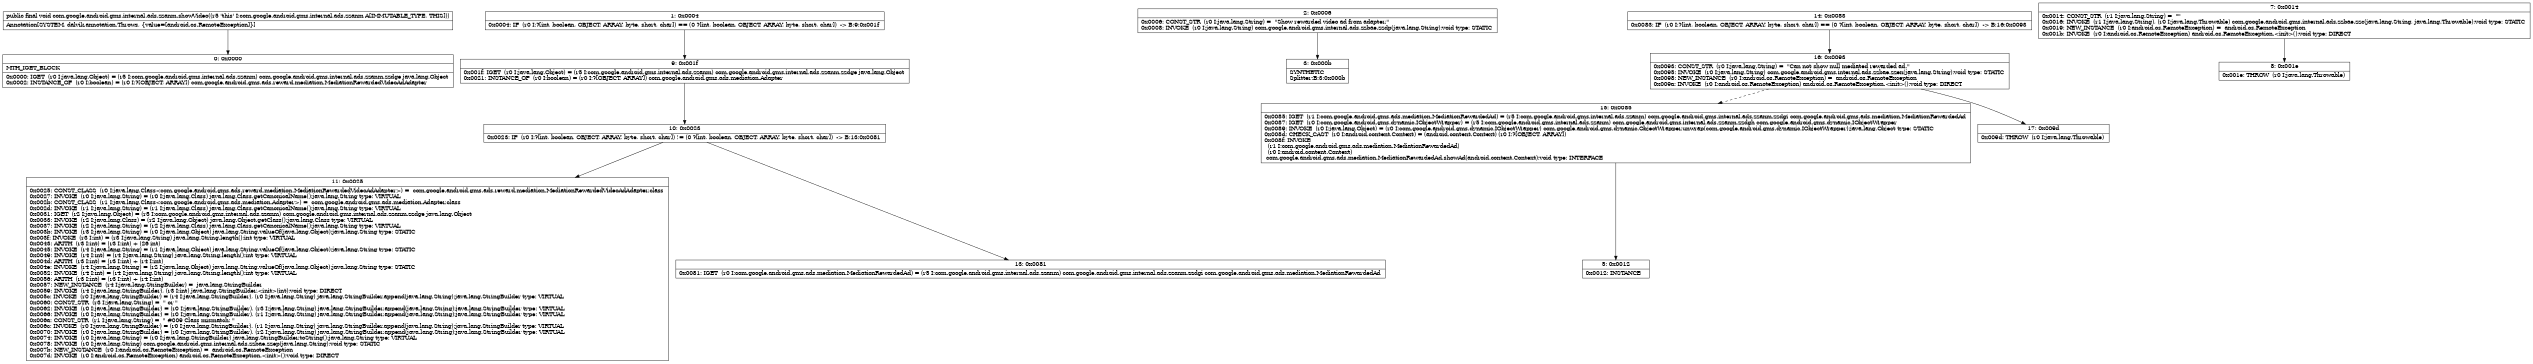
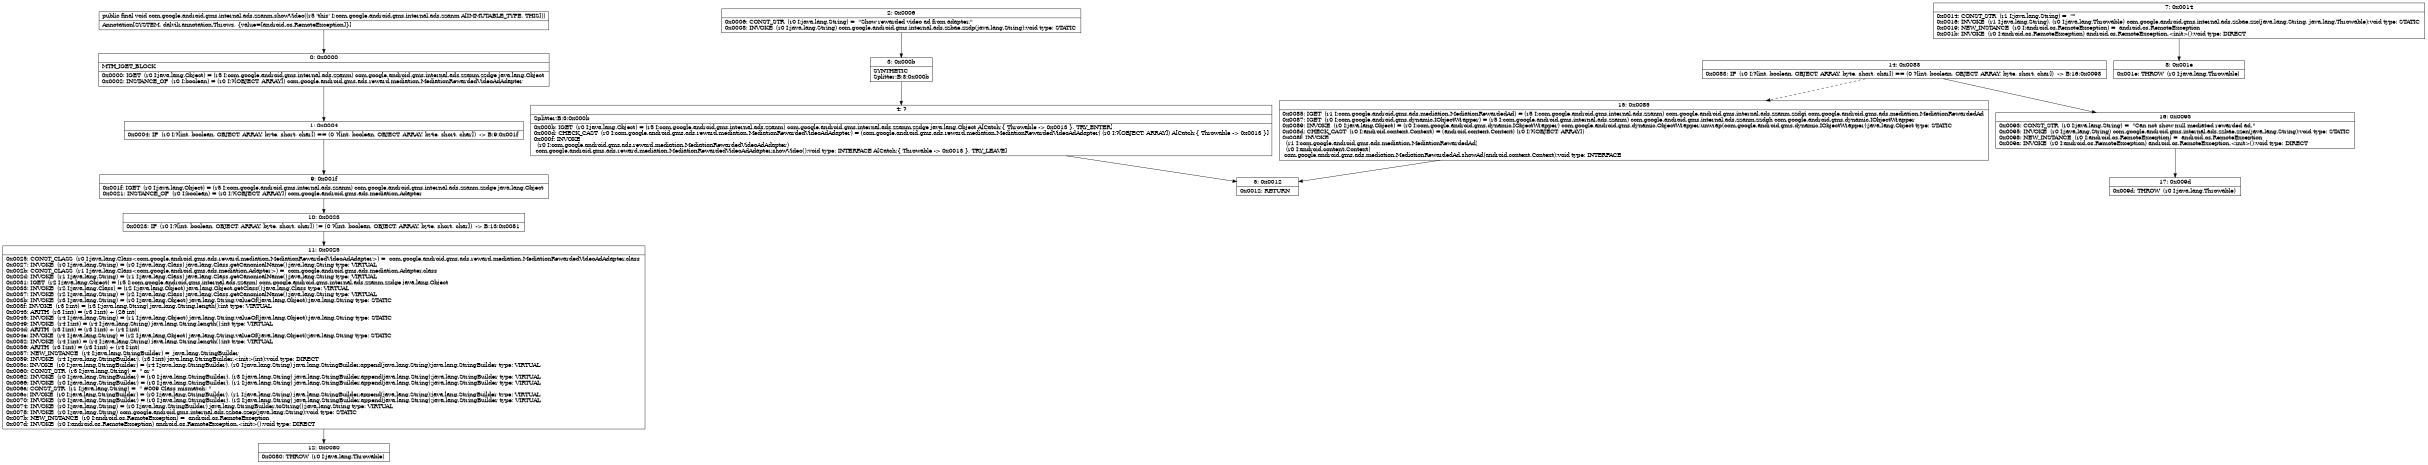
(1745, 96) -> (1818, 89)
none -> (324, 102)
none -> (901, 130)
(1031, 269) -> none
(1616, 273) -> (1268, 191)
none -> (324, 453)
